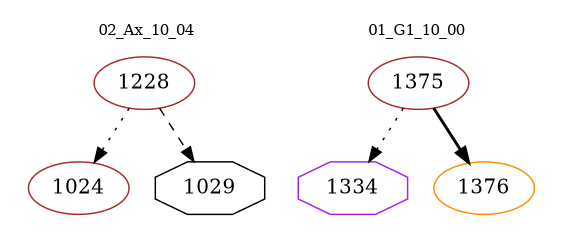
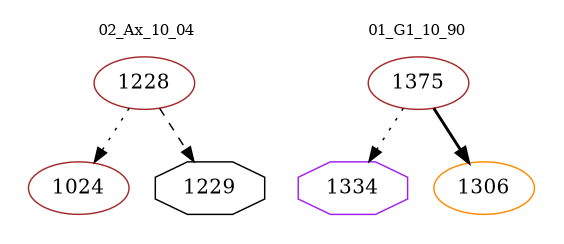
(417, 31) -> (417, 31)
(210, 188) -> (210, 188)
(484, 188) -> (484, 188)
